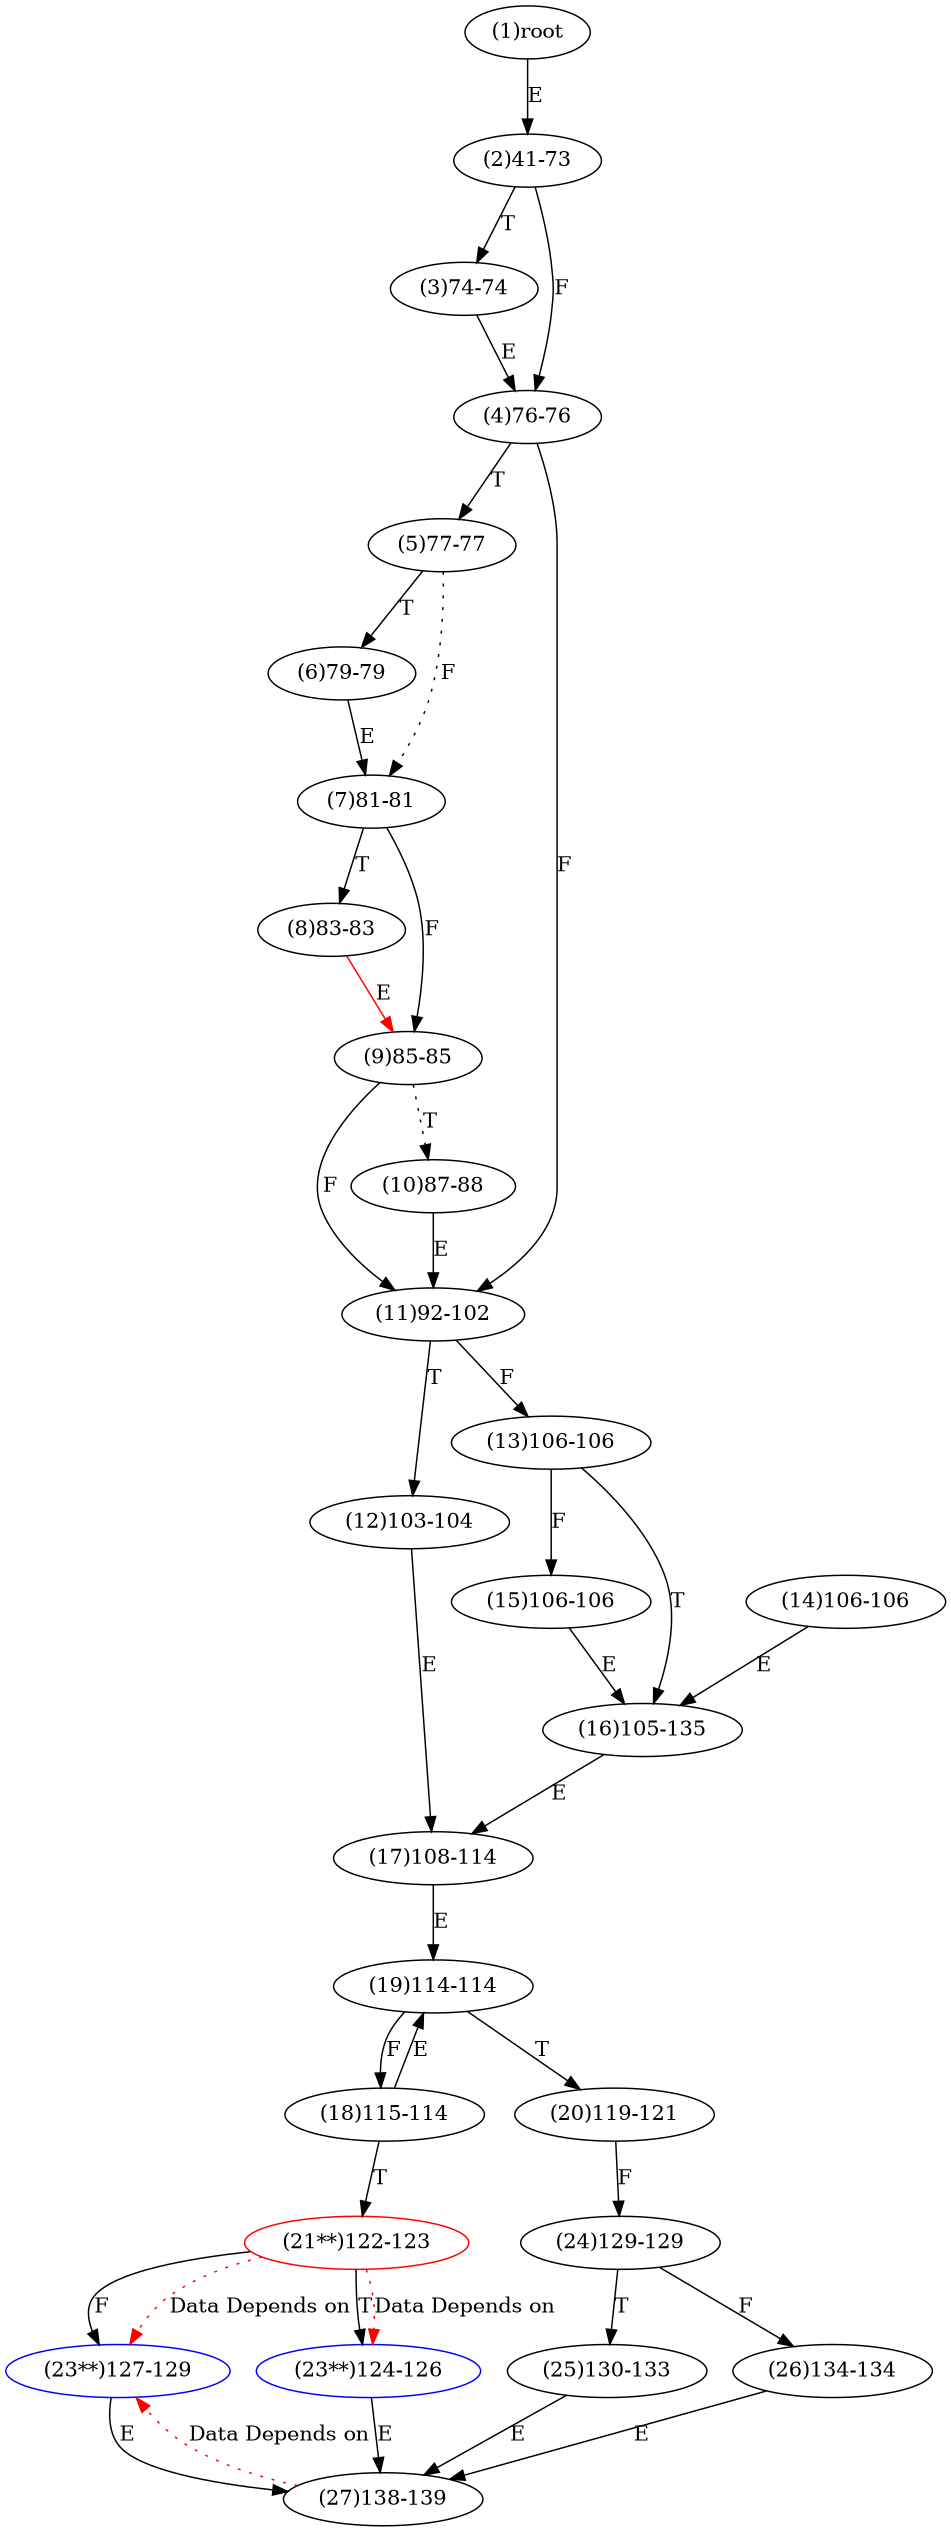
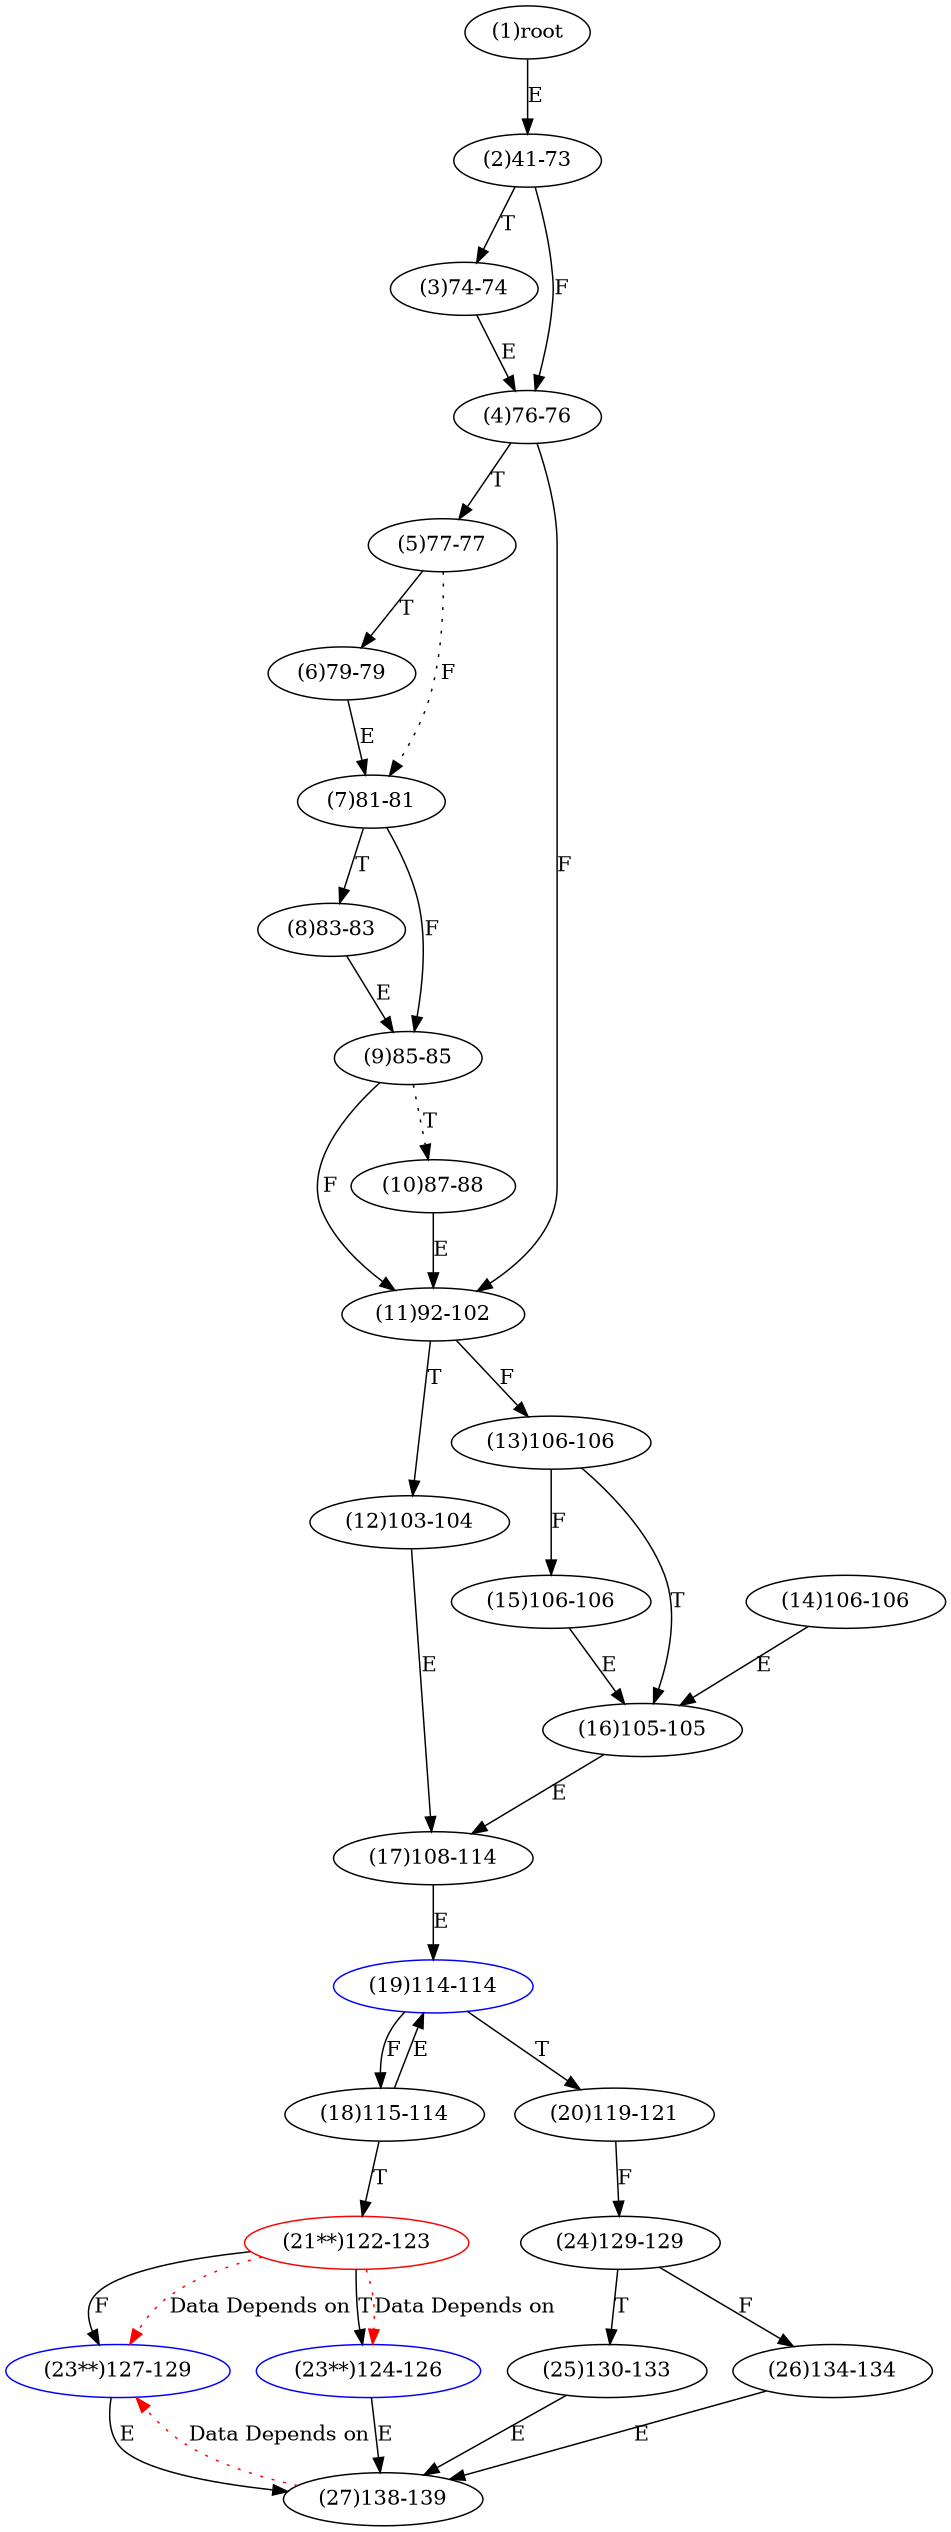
(366, 988) -> (366, 988)
(643, 1730) -> (643, 1730)
(433, 1986) -> (433, 1986)
